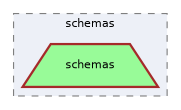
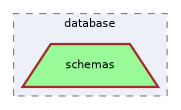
(90, 24) -> (90, 24)
